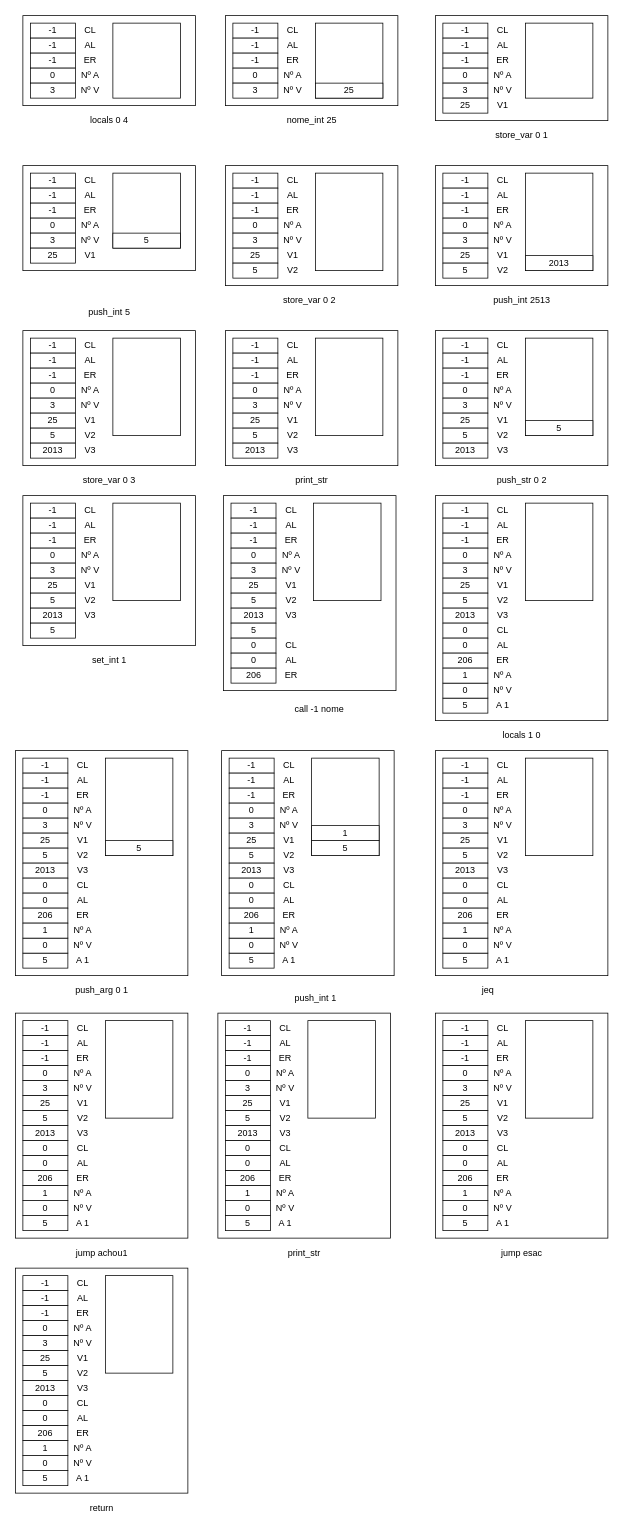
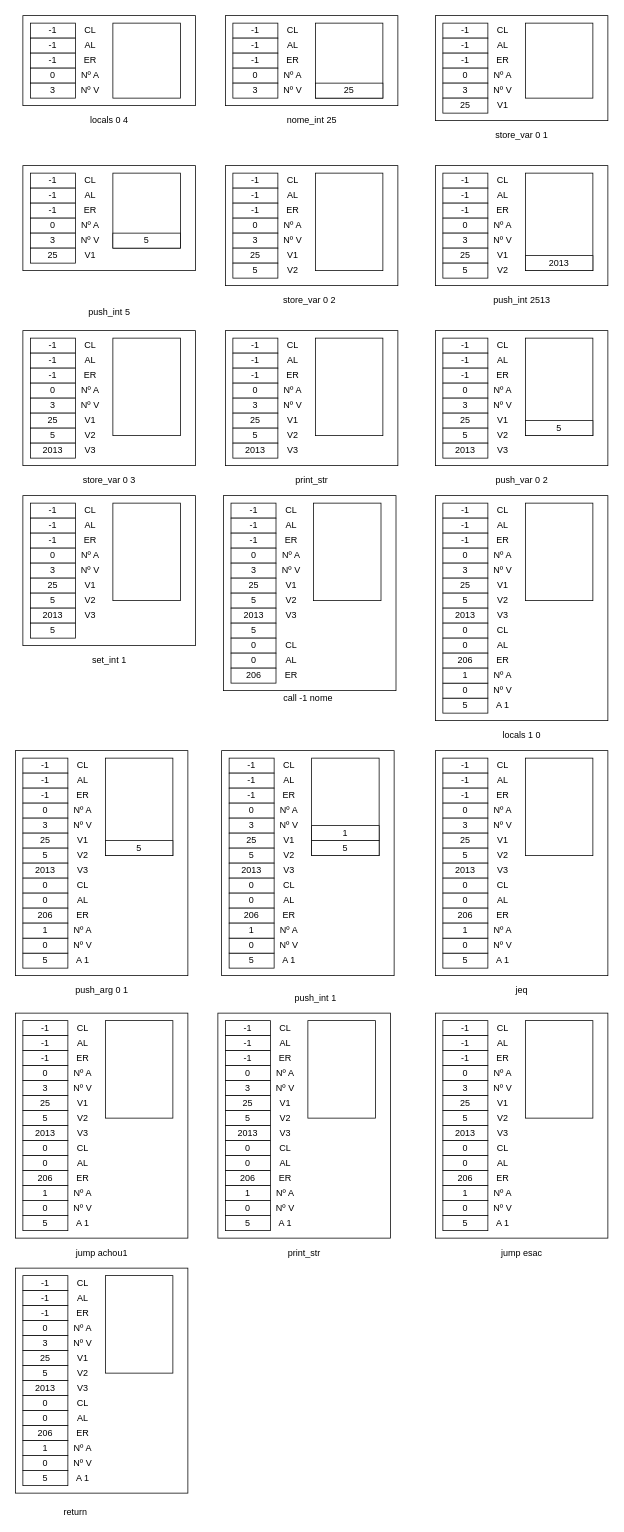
(522, 480) -> (522, 480)
(319, 709) -> (308, 698)
(488, 990) -> (522, 990)
(102, 1508) -> (75, 1512)
